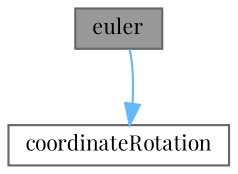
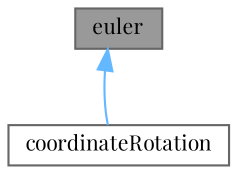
(133, 76) -> (105, 98)
